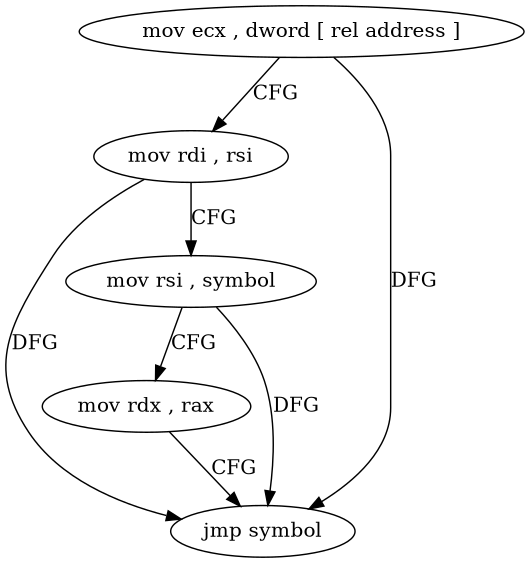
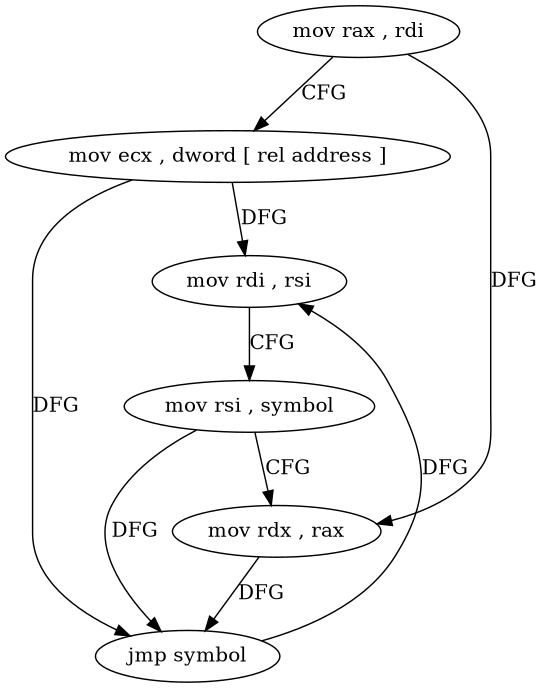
none -> (359, 32)
(276, 94) -> (265, 219)
(6, 363) -> (420, 496)
(234, 469) -> (262, 594)
